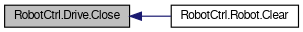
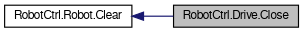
(156, 16) -> (158, 16)
